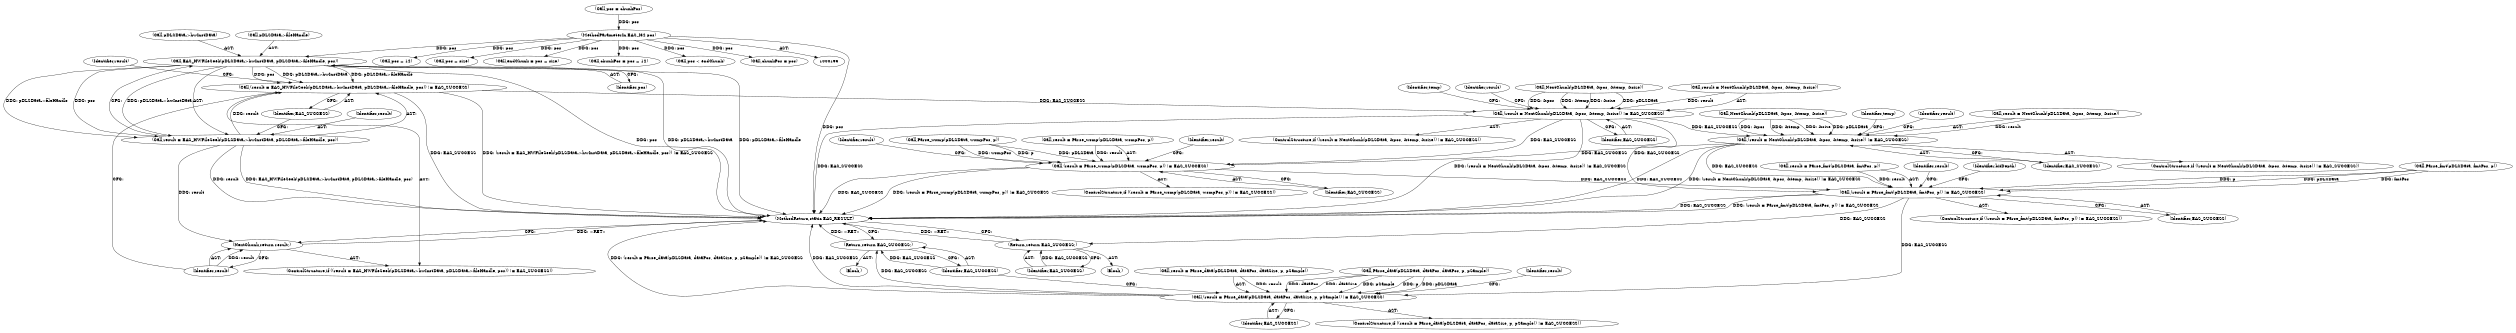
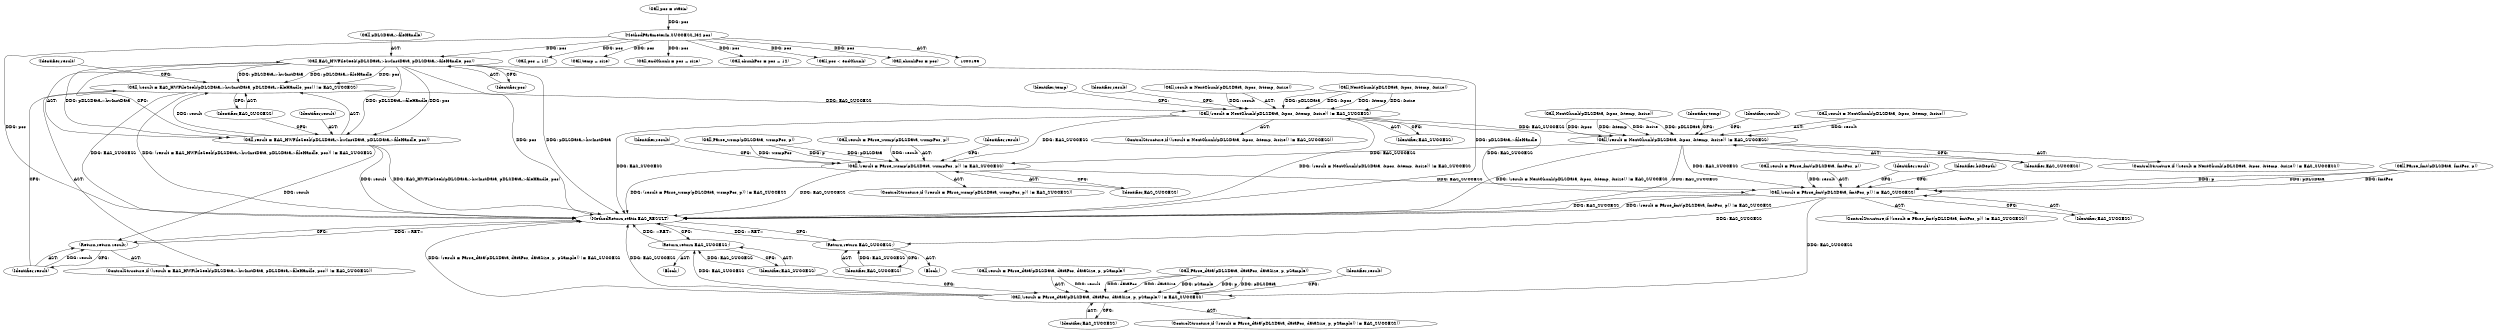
(619, 9) -> (668, 9)
(185, 35) -> none
(619, 35) -> (668, 35)
(452, 61) -> (590, 61)
(262, 245) -> (104, 245)
(1425, 271) -> (1244, 271)
